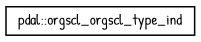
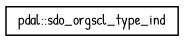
(100, 21) -> (92, 21)
